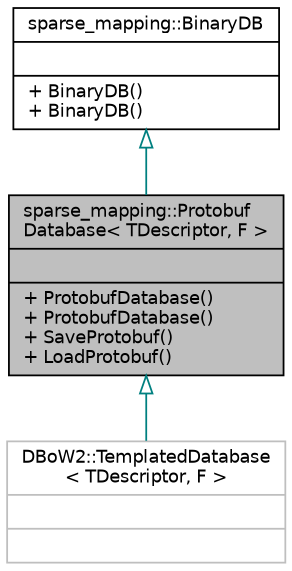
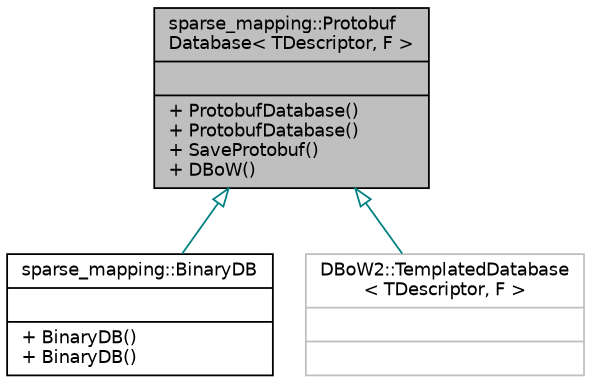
(146, 171) -> (200, 228)
(98, 358) -> (212, 170)
